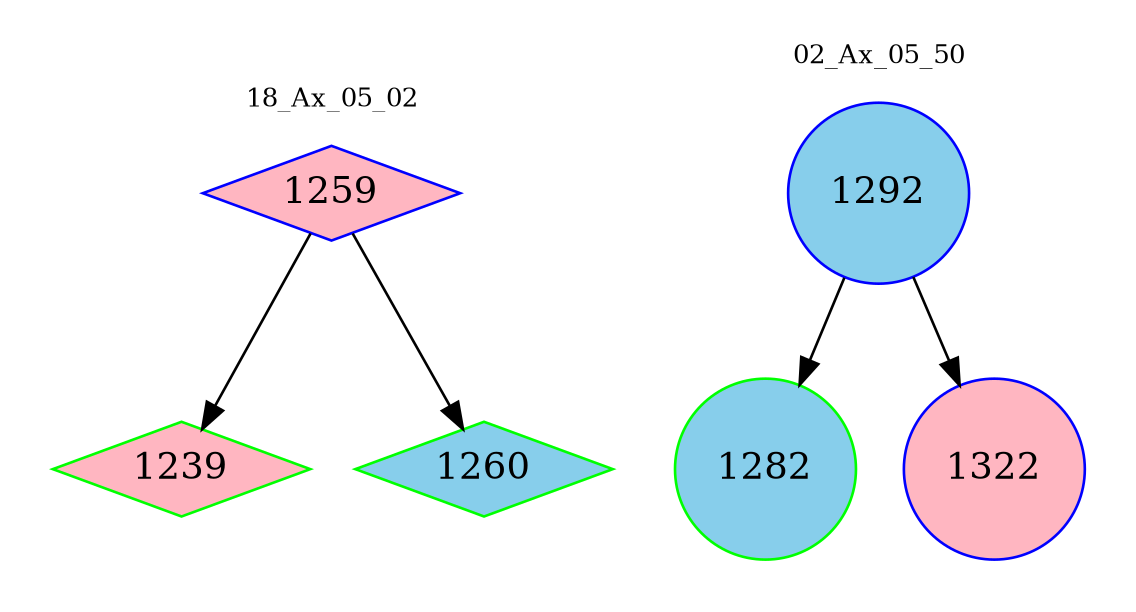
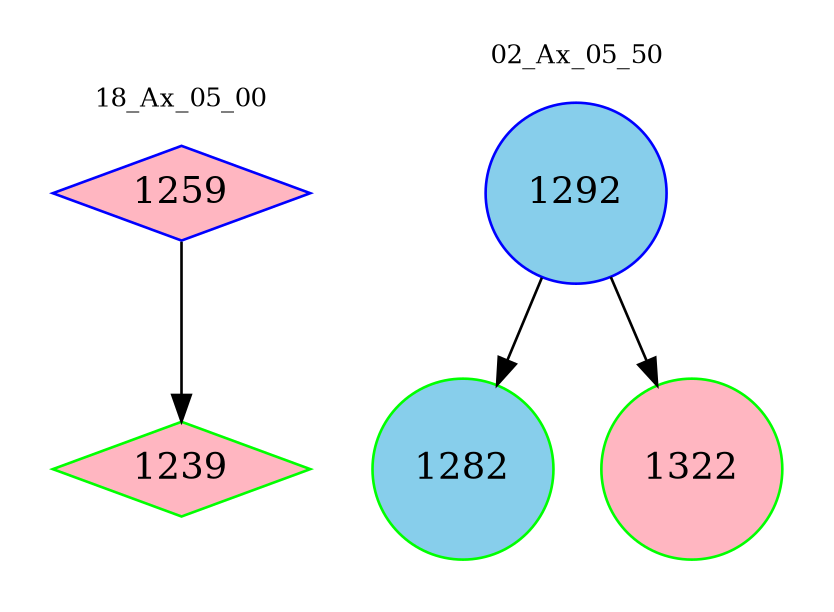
(333, 100) -> (182, 100)
(484, 469) -> none
(994, 469) -> (692, 469)
